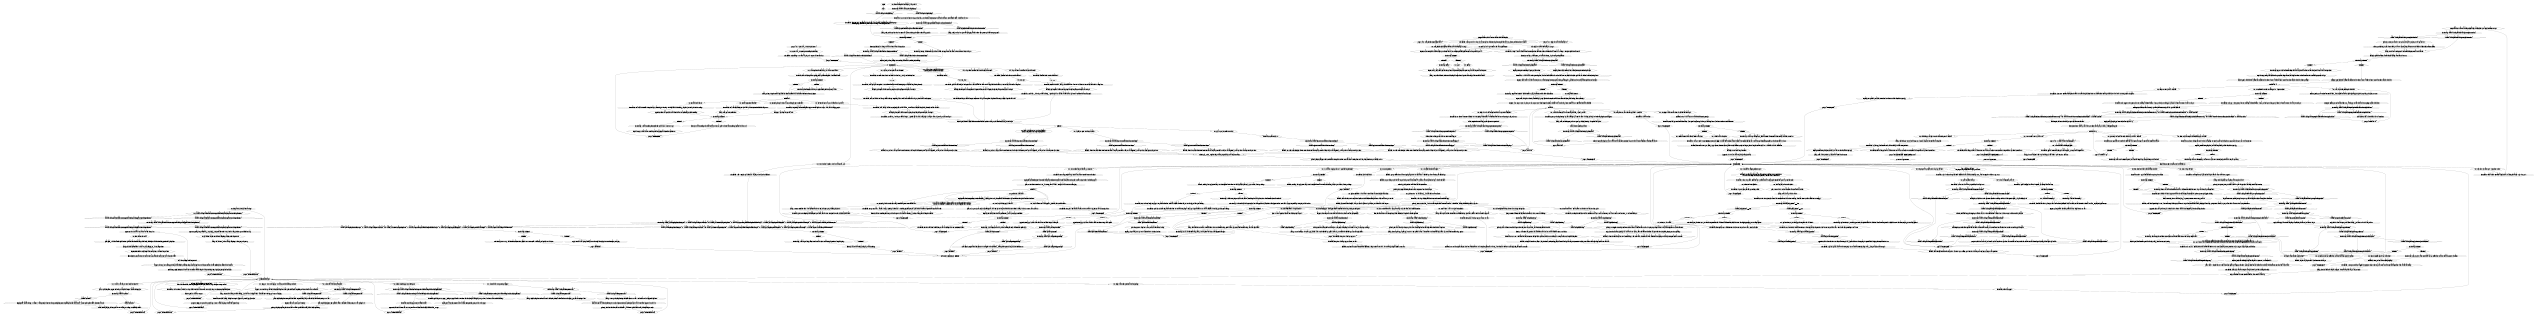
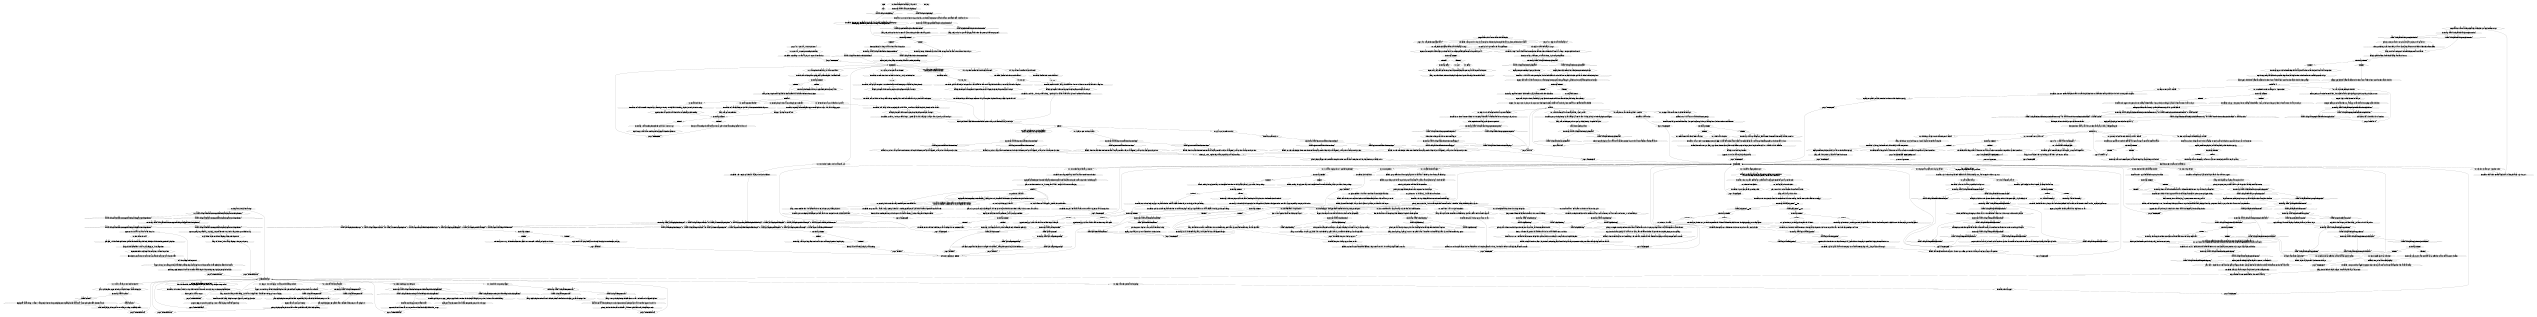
none -> (926, 4)
none -> (2348, 99)
